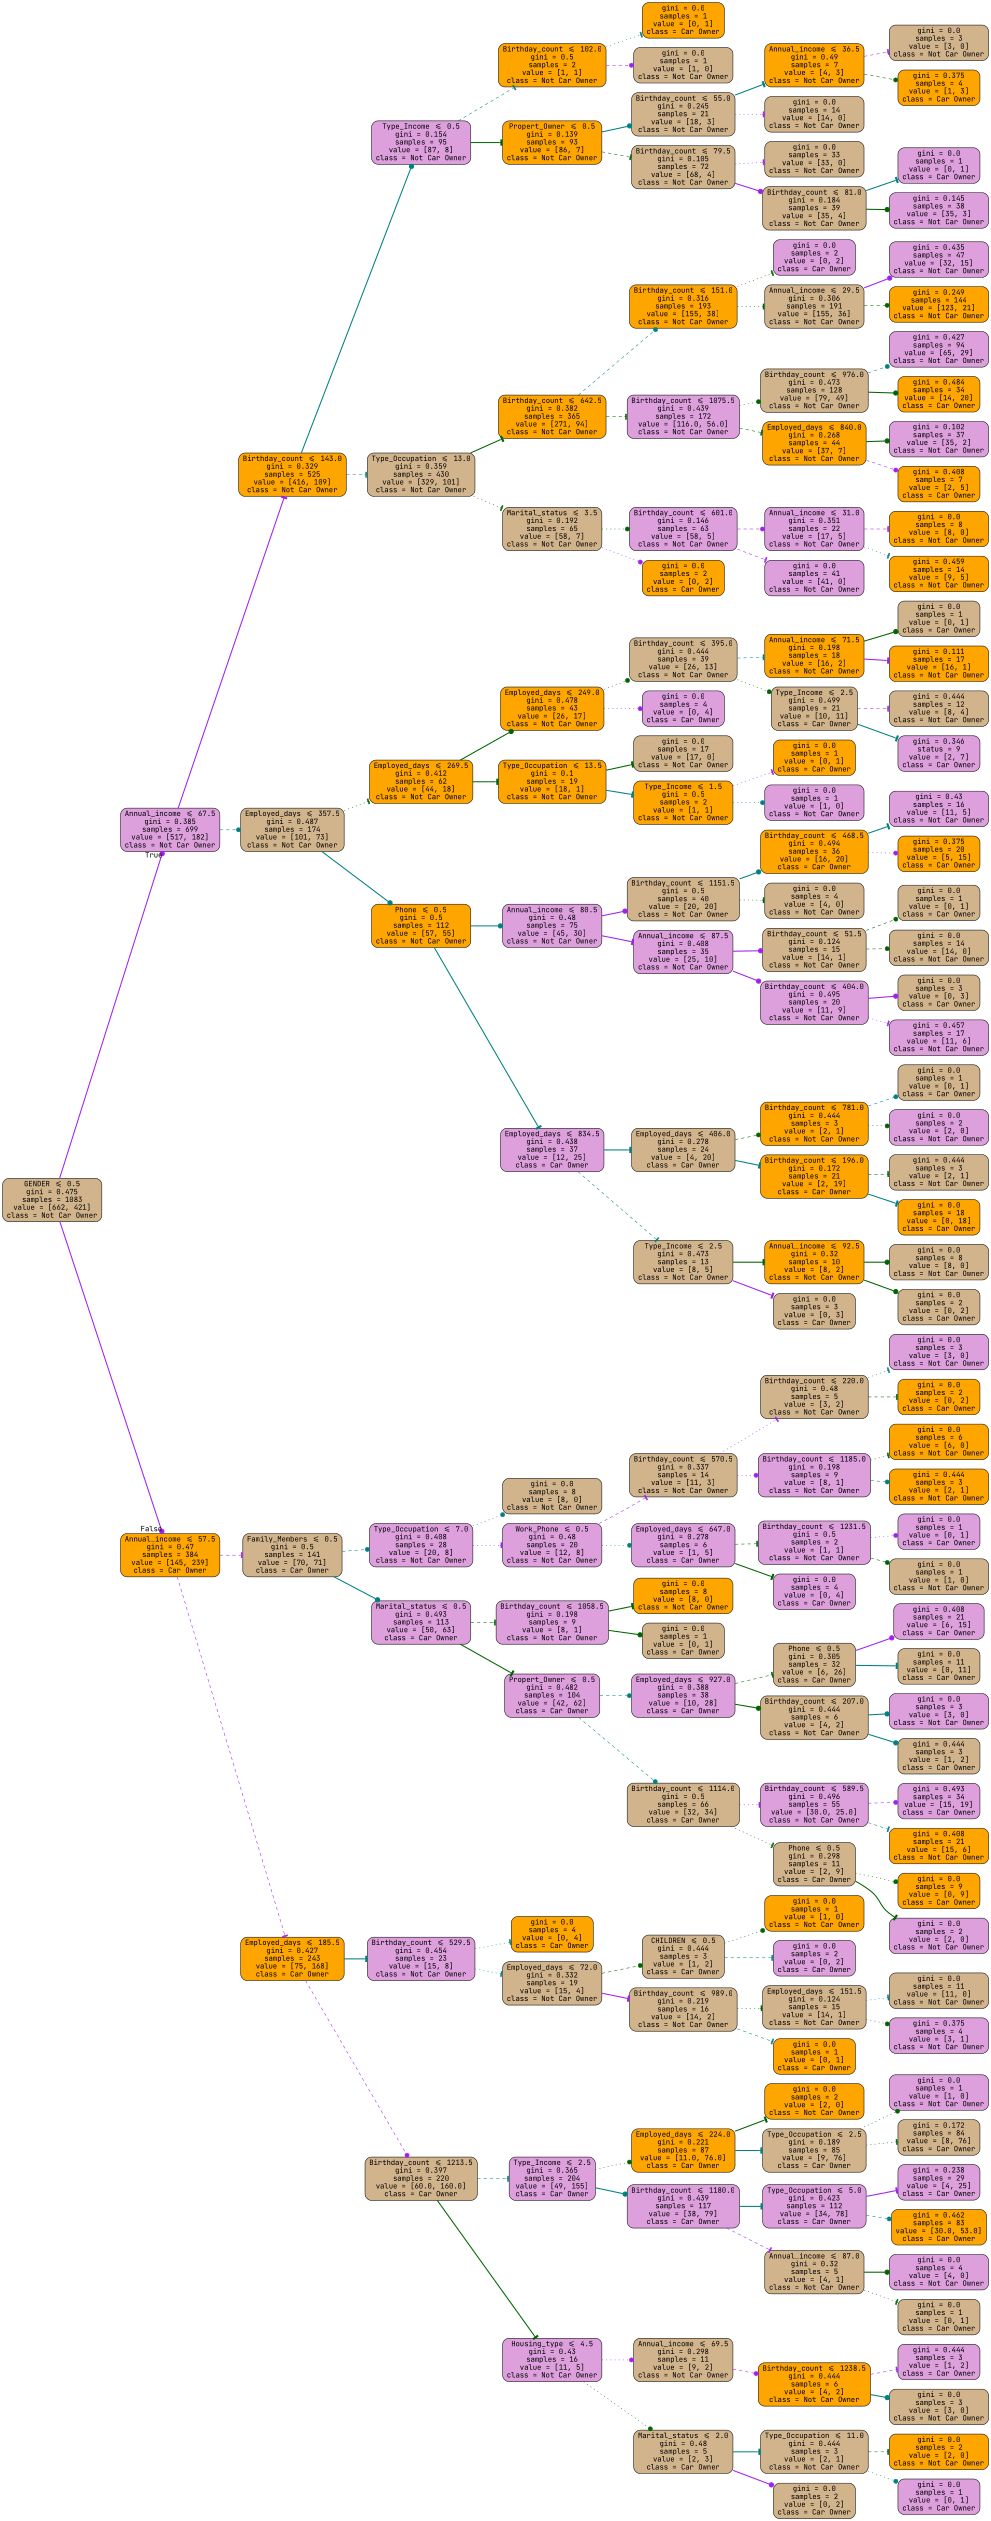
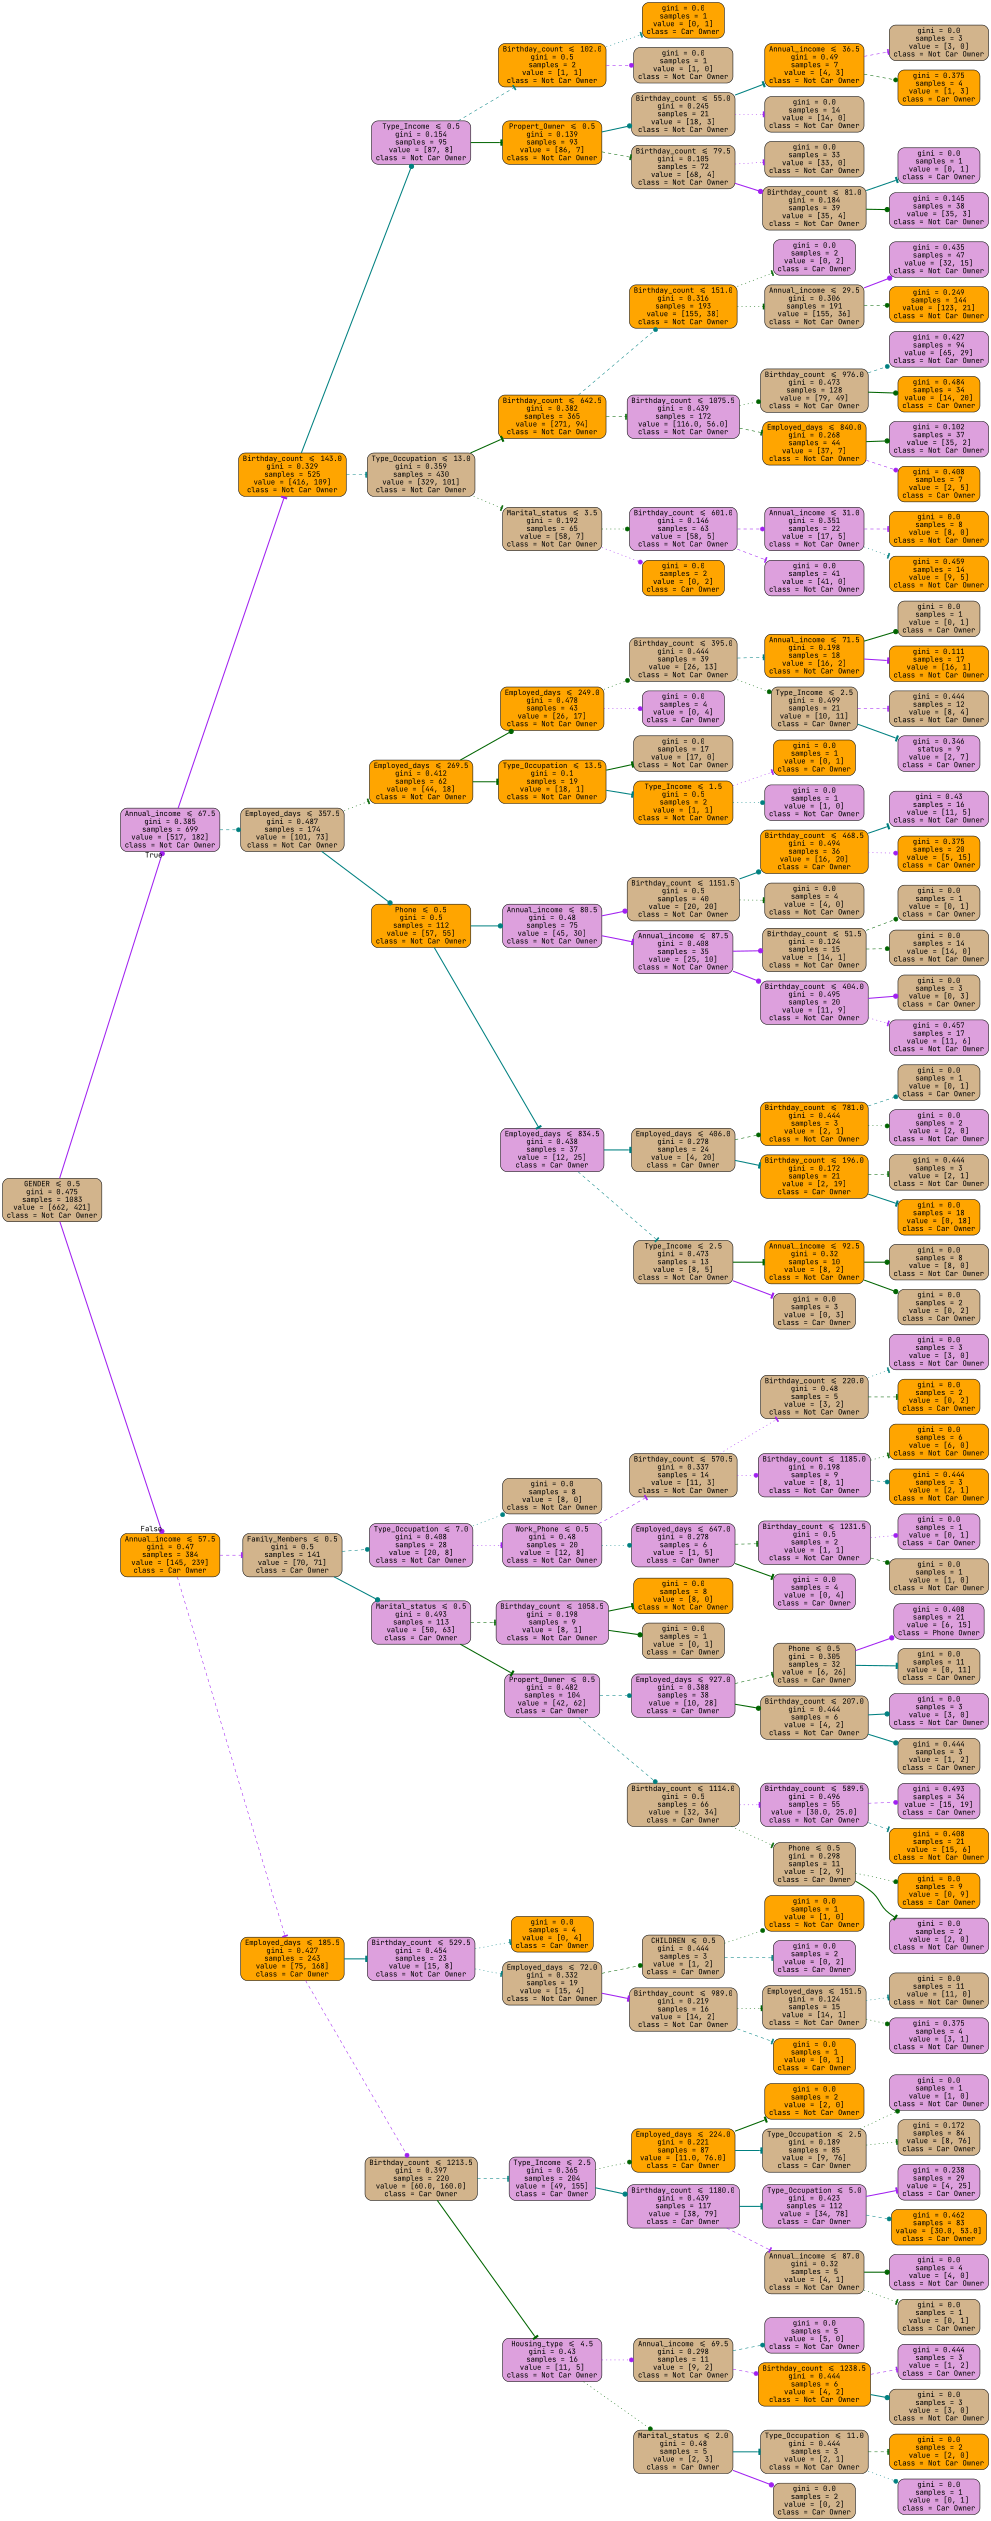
(939, 1622) -> (939, 1622)
none -> (814, 2335)
